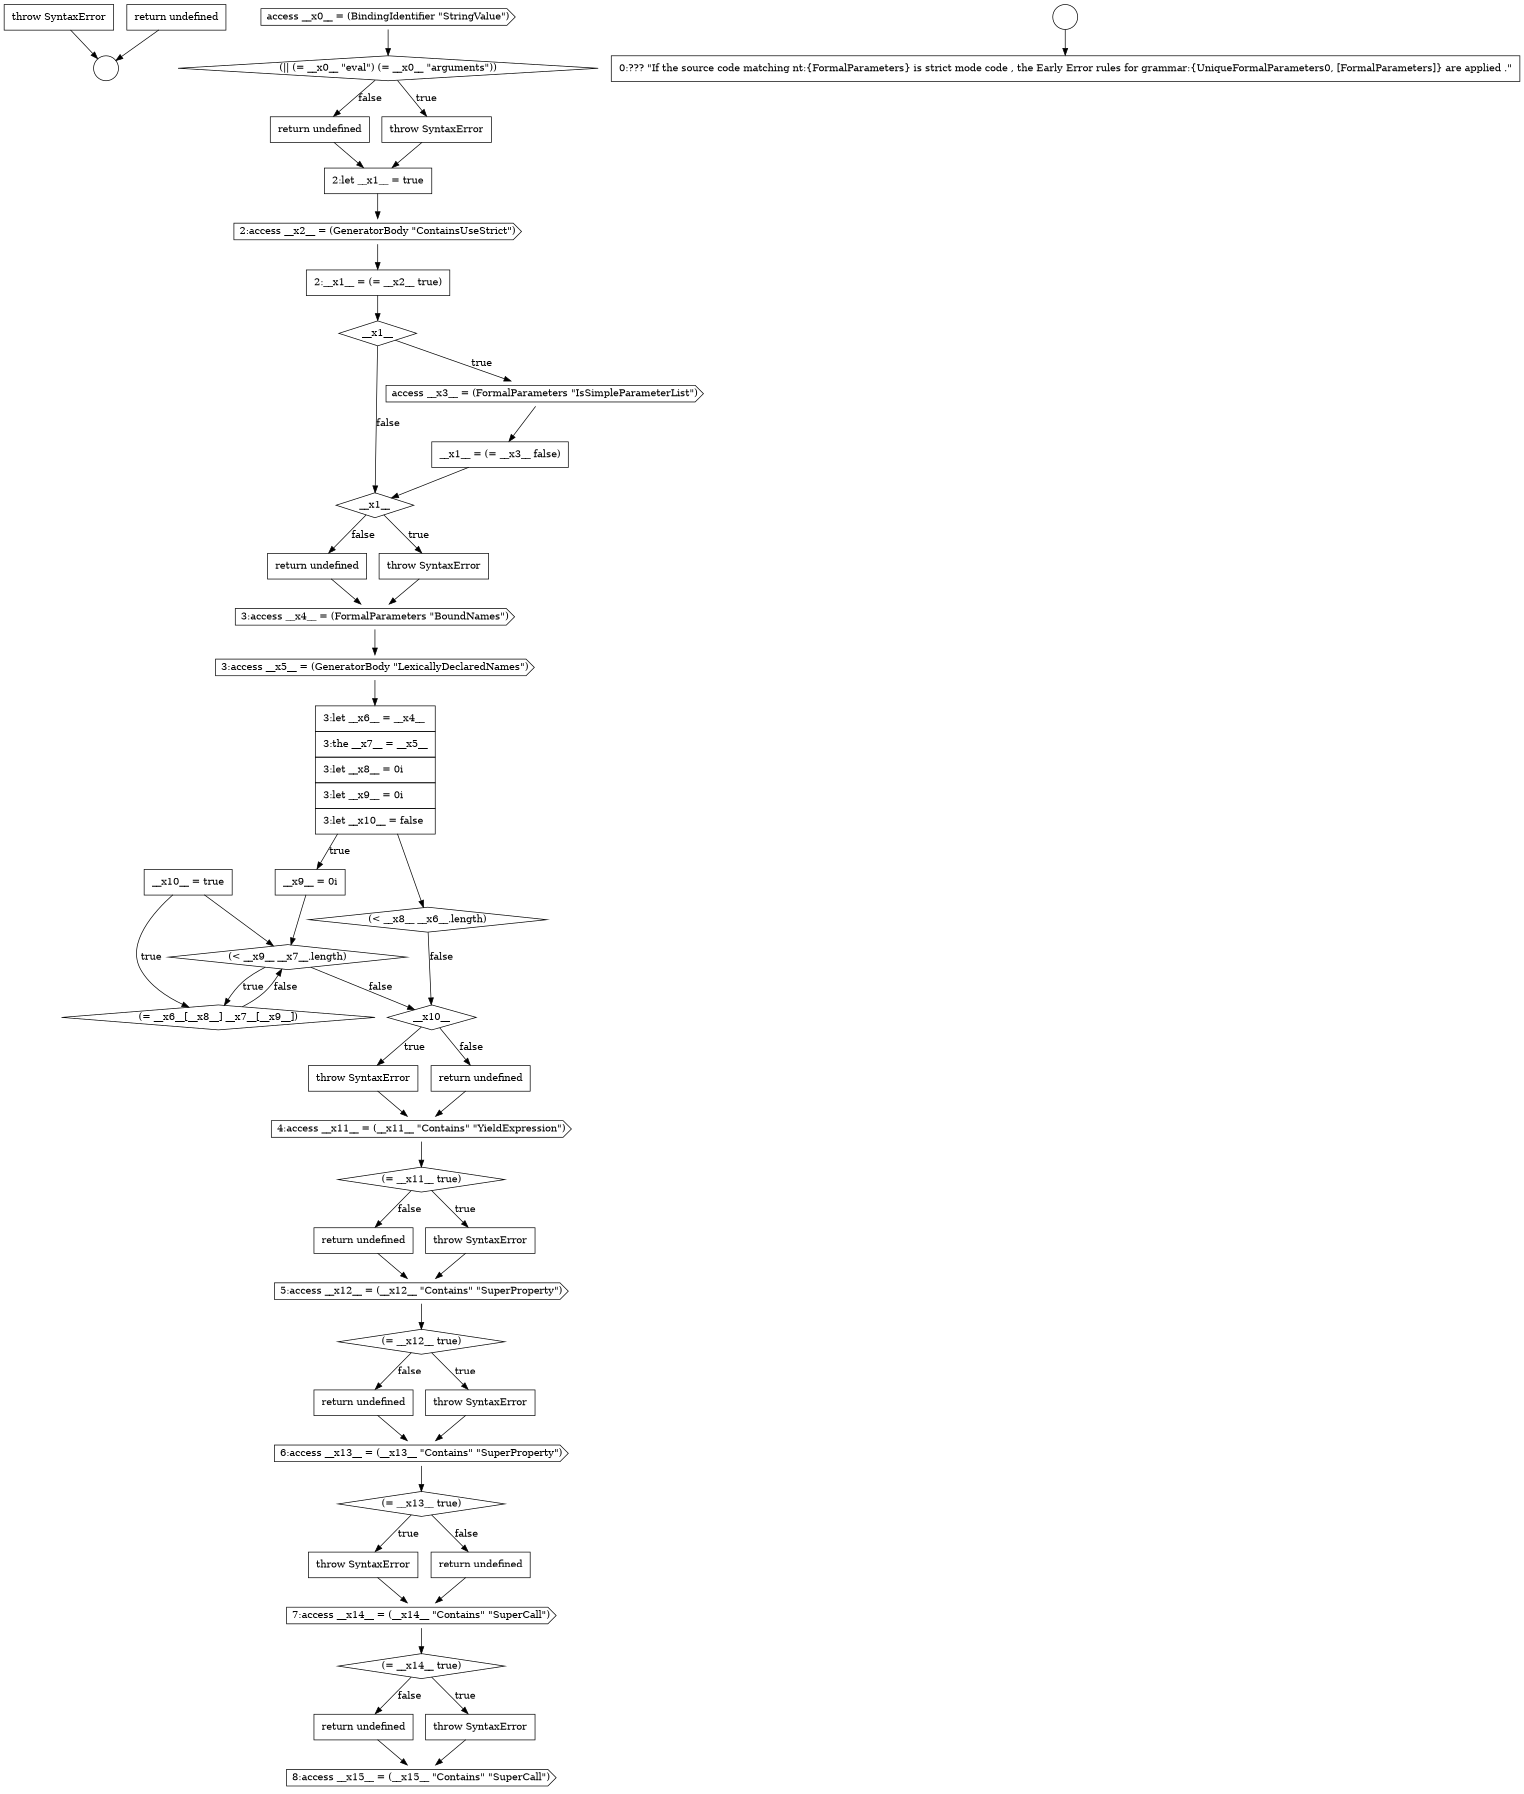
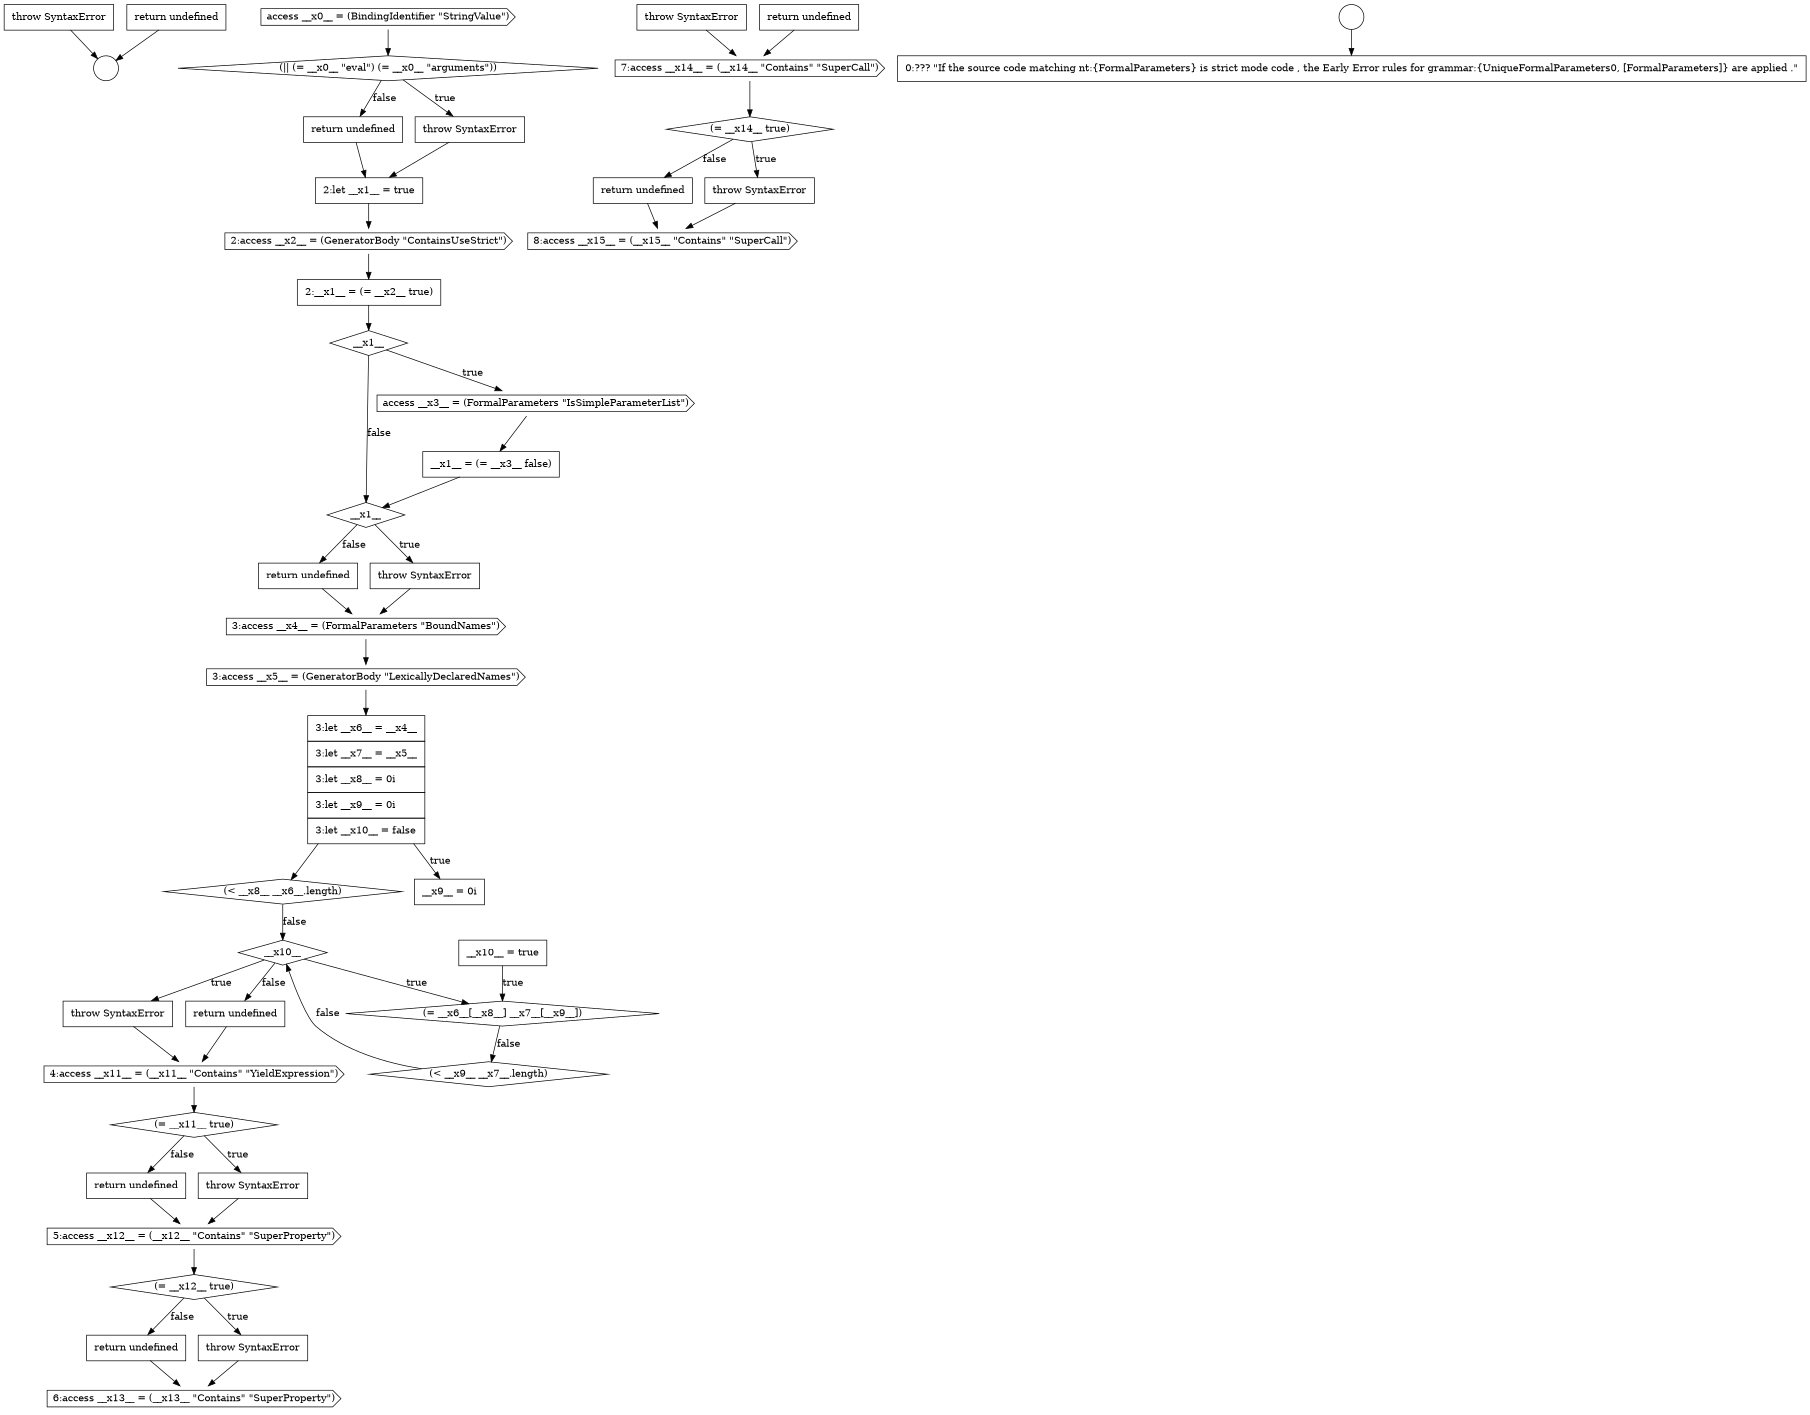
(375, 744) -> (366, 754)
(299, 916) -> none
(236, 918) -> none
(244, 981) -> (383, 980)
(421, 1504) -> none
